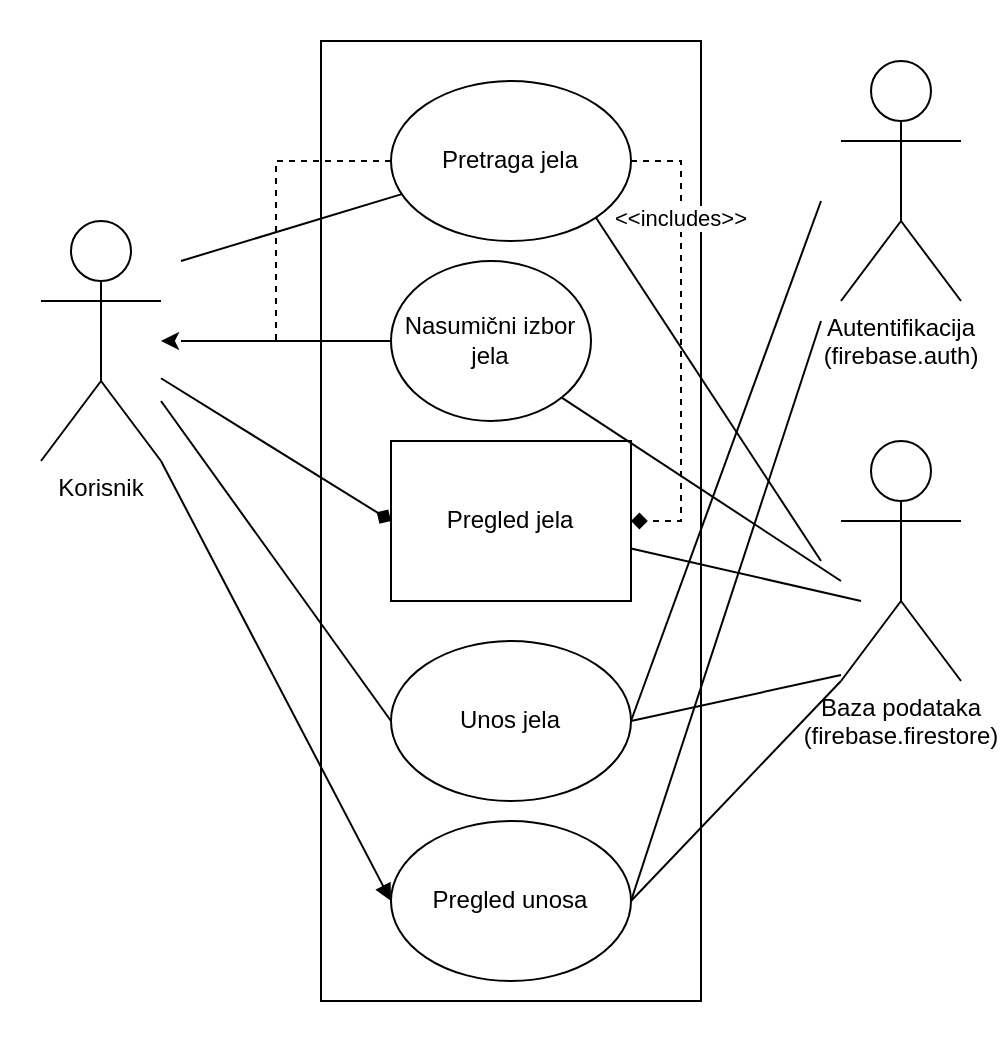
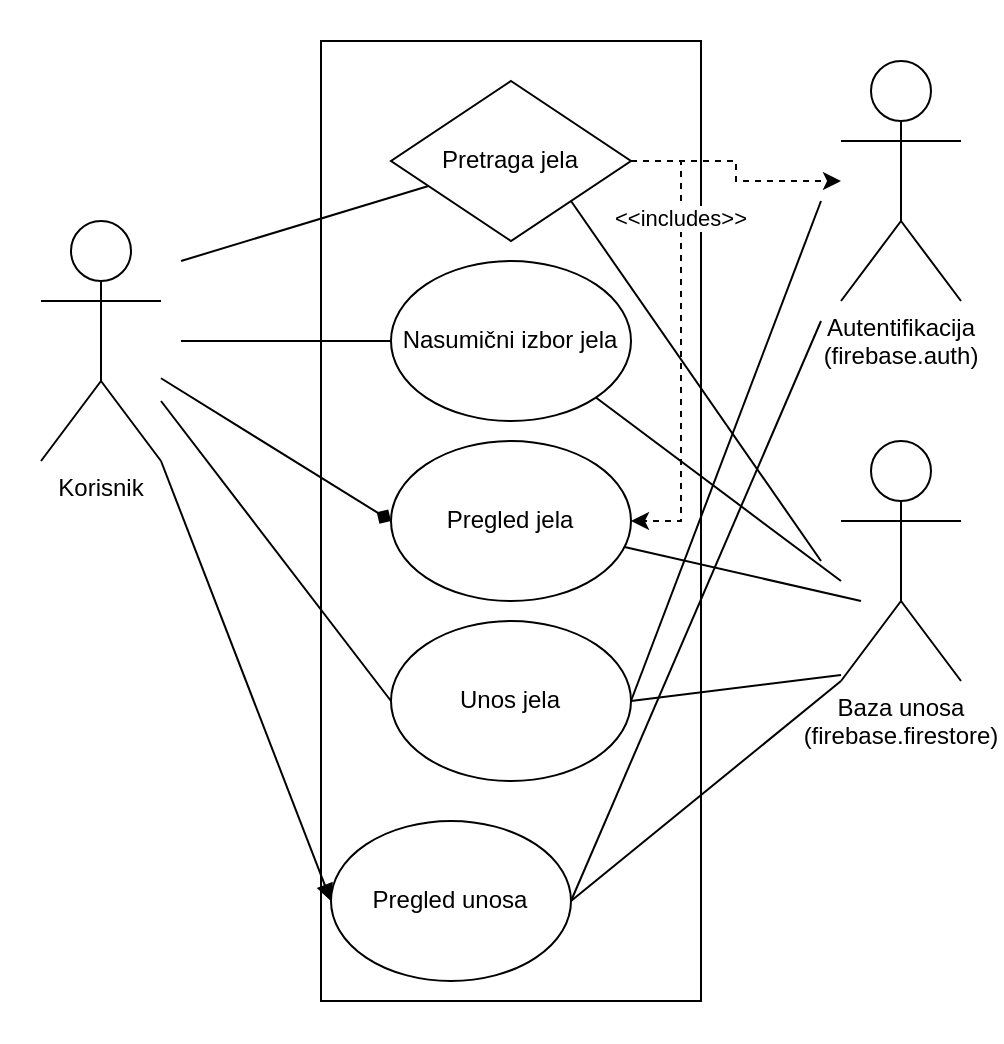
(511, 161) -> (511, 161)
(276, 192) -> (746, 181)
(491, 341) -> (511, 341)
(511, 521) -> (511, 521)
(647, 521) -> (646, 521)
(511, 721) -> (511, 701)
(902, 724) -> (902, 724)
(511, 901) -> (451, 901)
